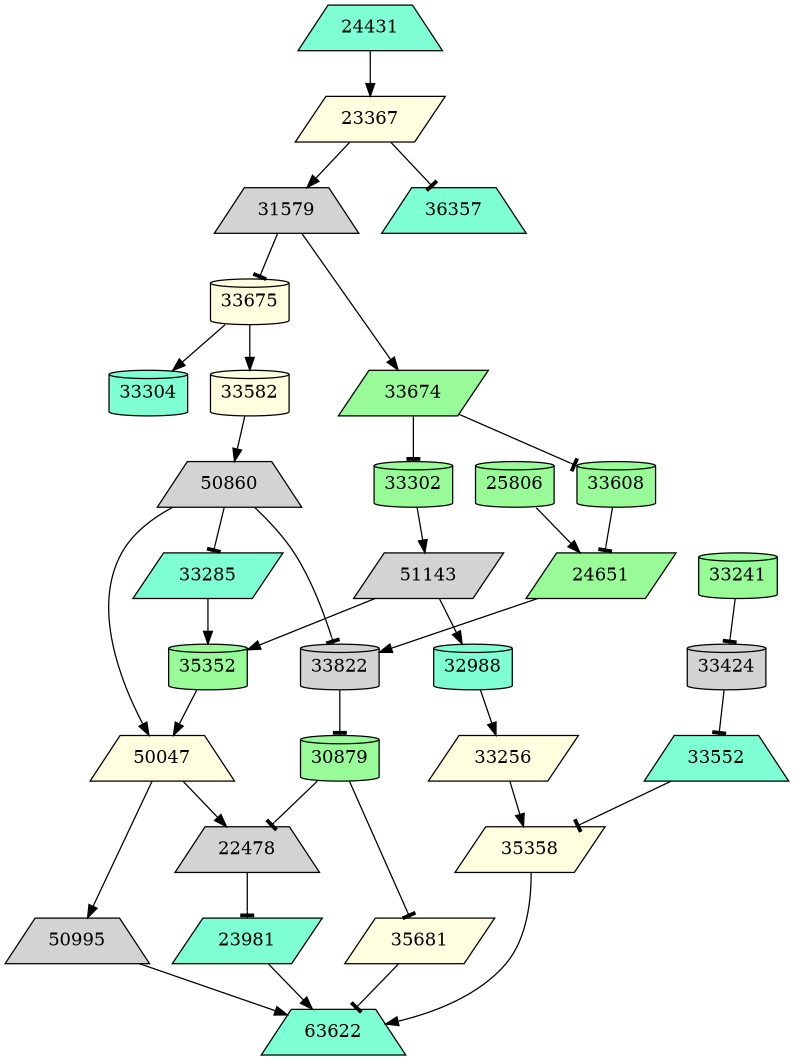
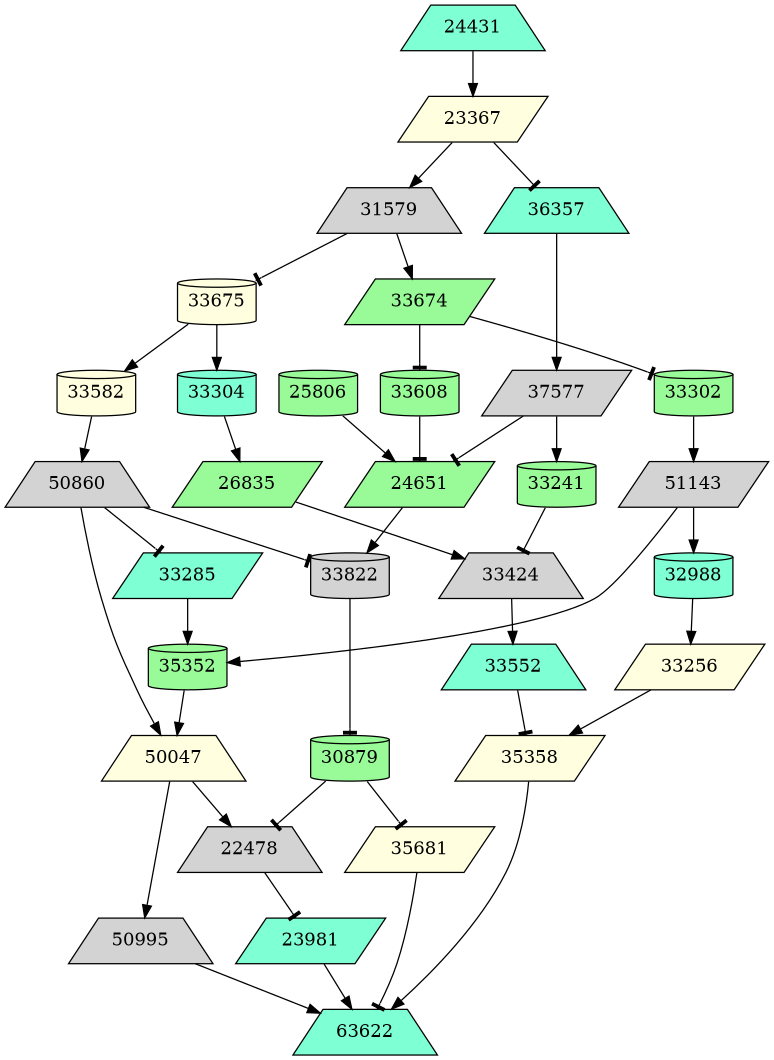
none -> (557, 393)
none -> (247, 484)
(727, 667) -> (511, 576)
(722, 710) -> (512, 615)
